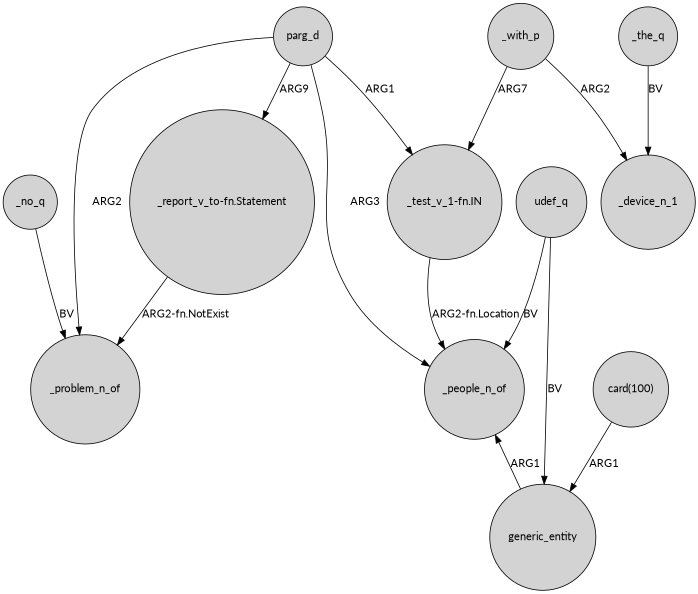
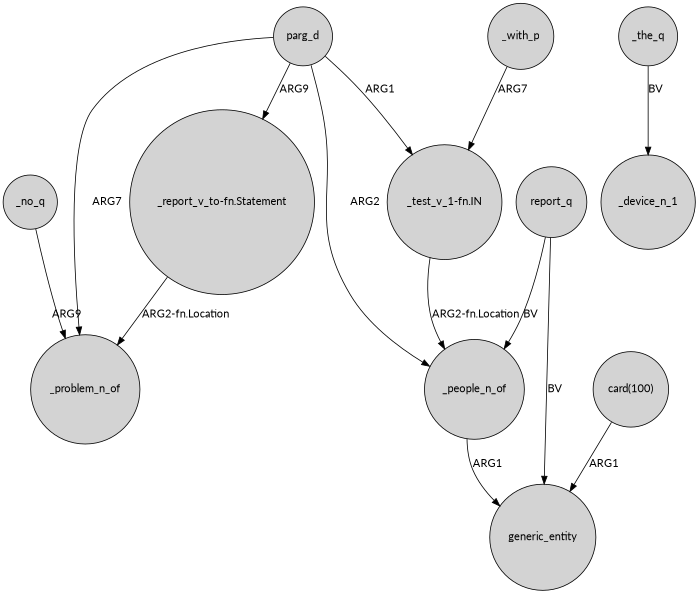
(588, 103) -> none
(107, 202) -> (107, 202)
(365, 202) -> (365, 202)
(551, 202) -> (551, 202)
(67, 315) -> (67, 315)
(186, 315) -> (186, 315)
(510, 466) -> (474, 472)
